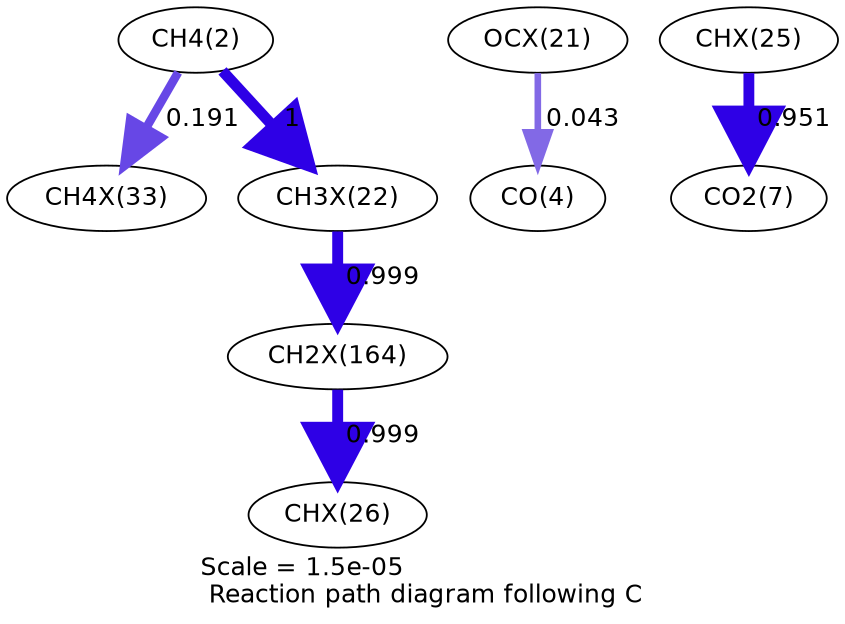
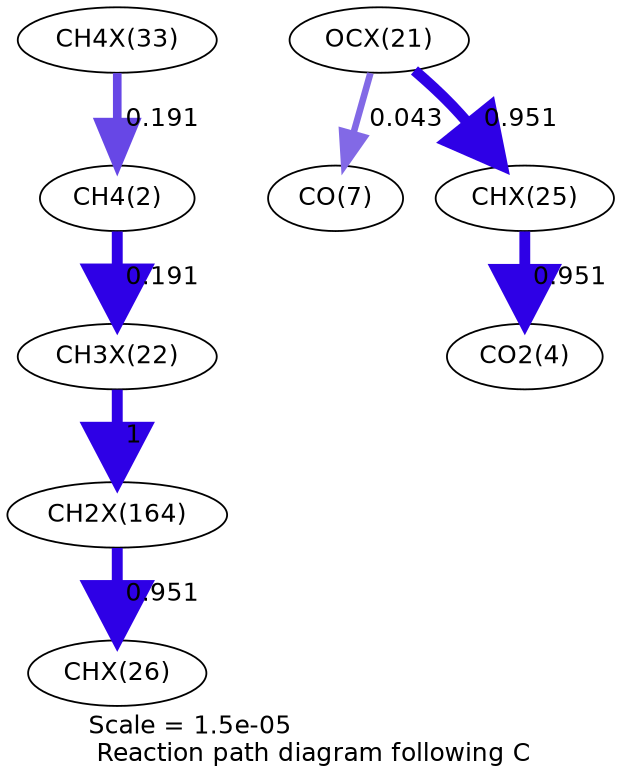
none -> (442, 96)
(162, 100) -> (117, 97)
(289, 119) -> (159, 277)
(538, 198) -> (336, 198)
(749, 198) -> (525, 357)
(380, 277) -> (130, 436)
(380, 436) -> (159, 594)
